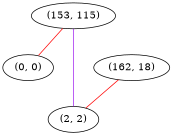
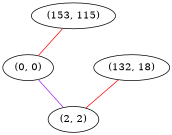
(73, 68) -> (51, 93)
(132, 68) -> (132, 68)
